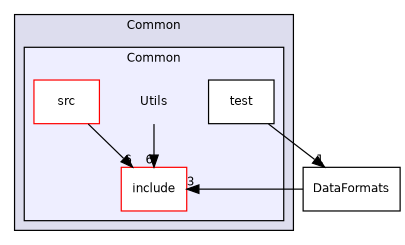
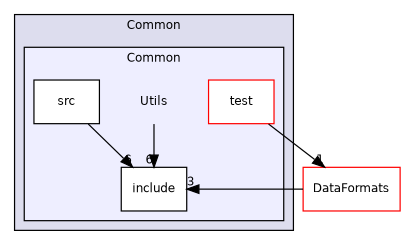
(67, 102) -> (67, 102)
(241, 102) -> (241, 102)
(154, 189) -> (154, 189)
(352, 189) -> (352, 189)
